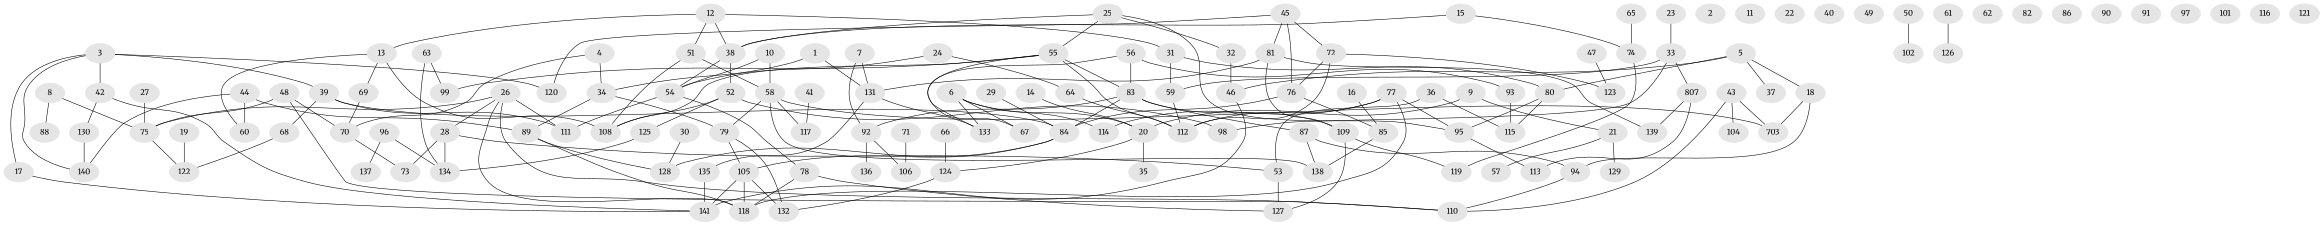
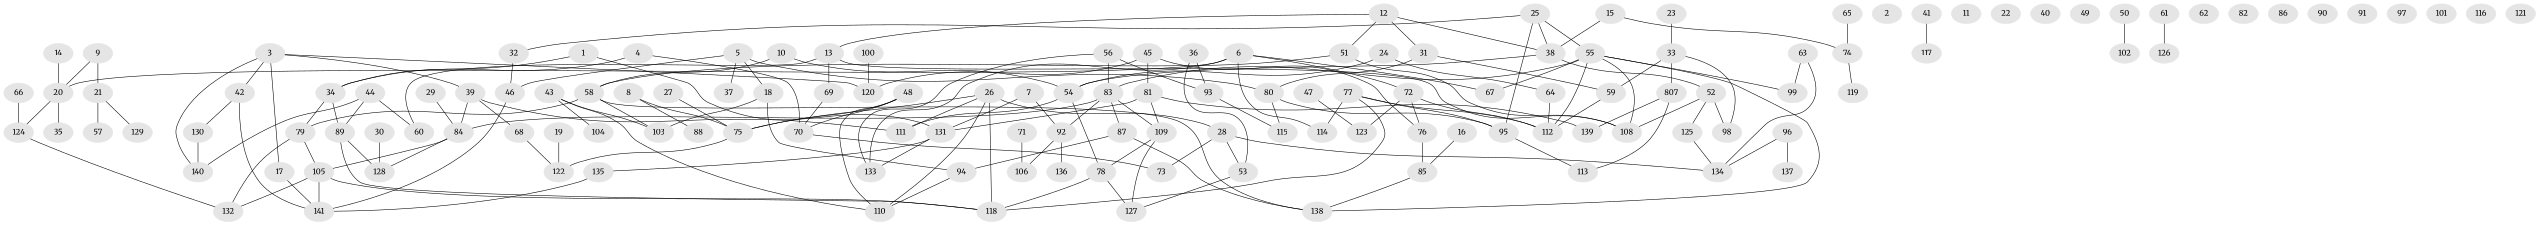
(1308, 34) -> (1326, 68)
none -> (868, 53)
(1161, 110) -> none
(1471, 113) -> (1202, 75)
(789, 114) -> none
(1773, 133) -> (659, 133)
(1384, 149) -> (1131, 152)
none -> (1711, 196)
